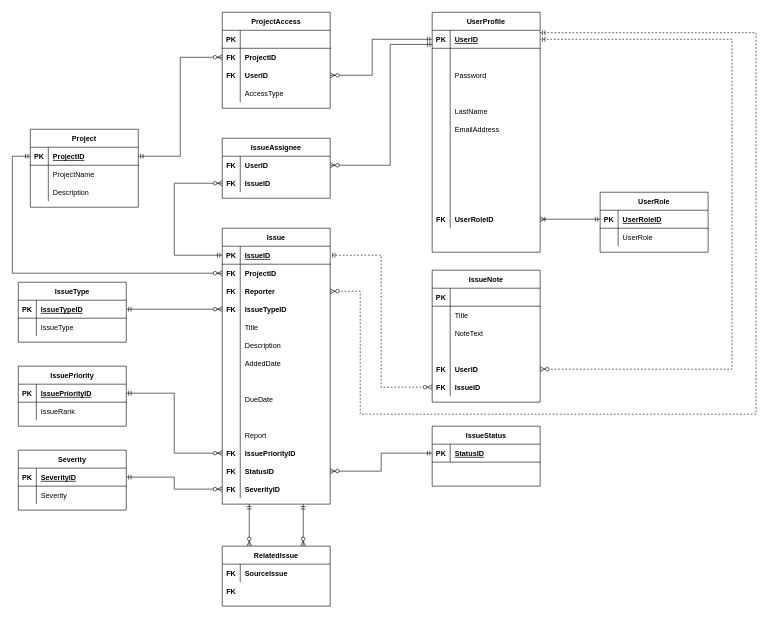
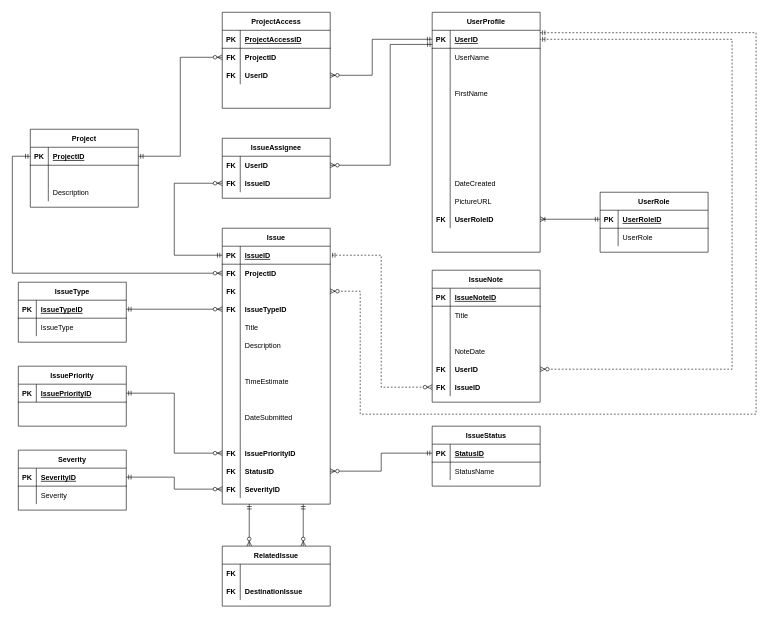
none -> (285, 39)
none -> (495, 57)
(495, 75) -> none
(285, 93) -> none
none -> (495, 93)
(495, 111) -> none
(495, 129) -> none
(93, 174) -> none
none -> (495, 183)
none -> (495, 201)
(285, 291) -> none
none -> (495, 297)
(495, 333) -> none
none -> (495, 351)
(285, 363) -> none
none -> (285, 381)
(285, 399) -> none
(81, 411) -> none
none -> (285, 417)
(285, 435) -> none
none -> (495, 471)
(285, 573) -> none
none -> (285, 591)
